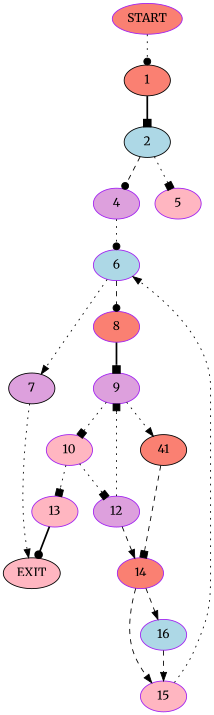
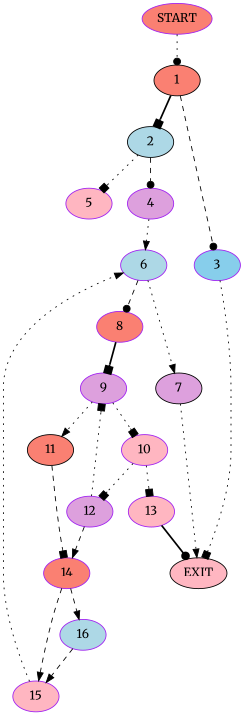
(116, 231) -> (148, 230)
none -> (217, 265)
(164, 450) -> (50, 450)
